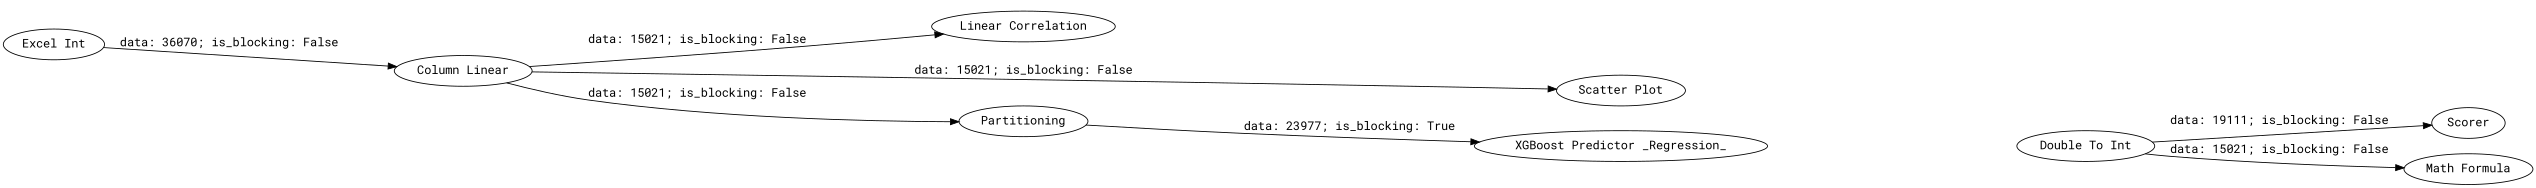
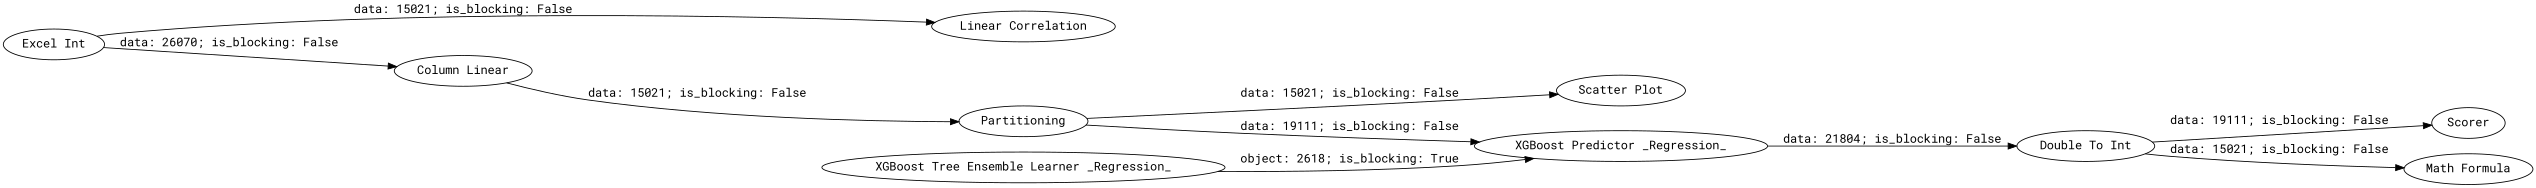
(229, 43) -> (229, 43)
(732, 52) -> (511, 16)
(1040, 80) -> (1318, 107)
(1350, 127) -> (1350, 127)
none -> (1888, 146)
none -> (1023, 167)
